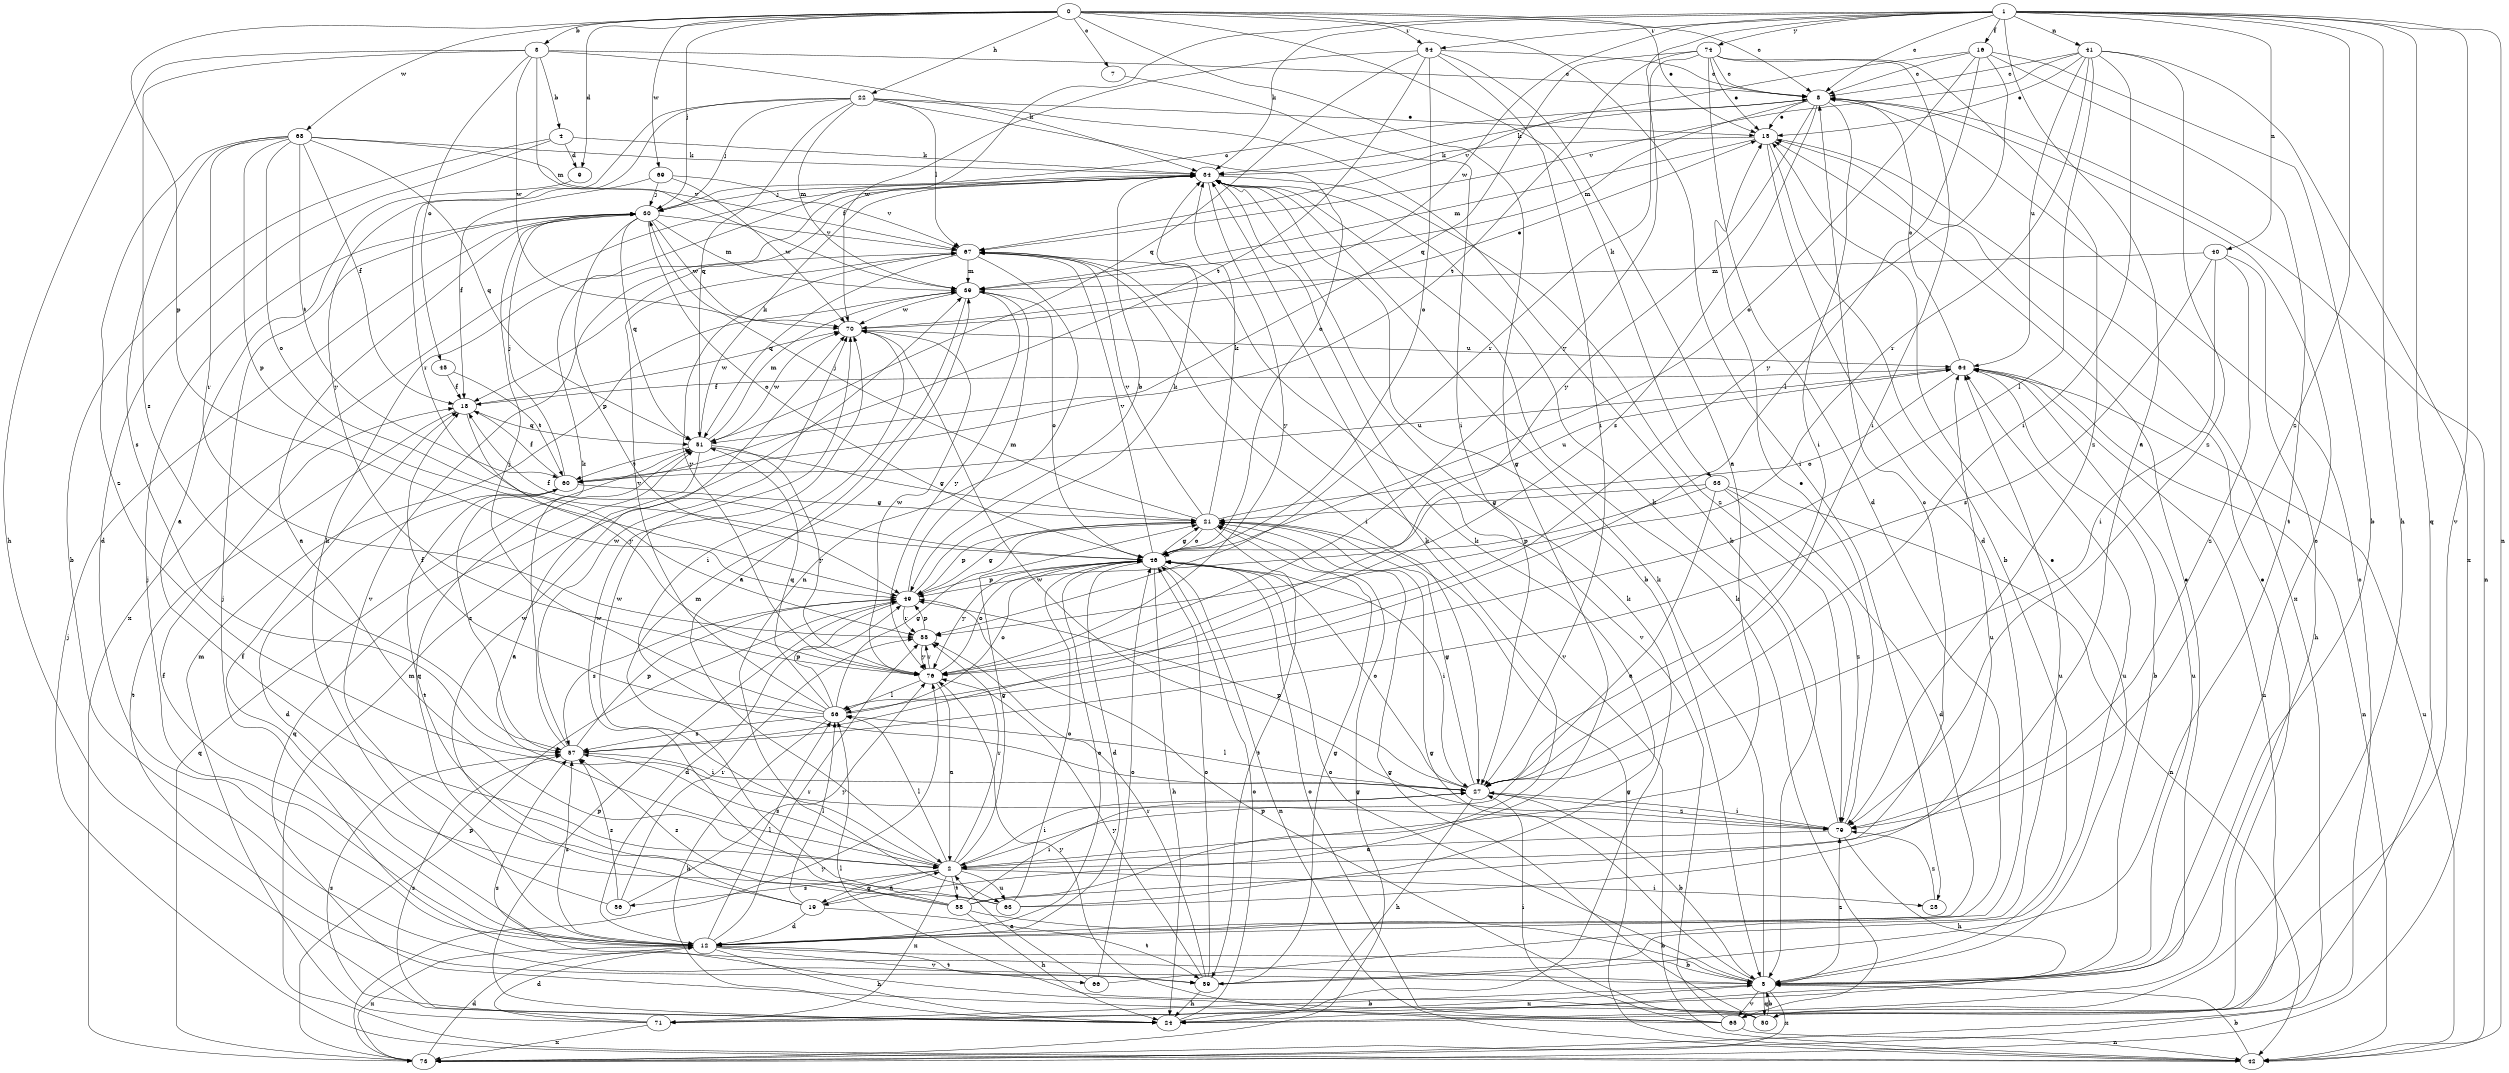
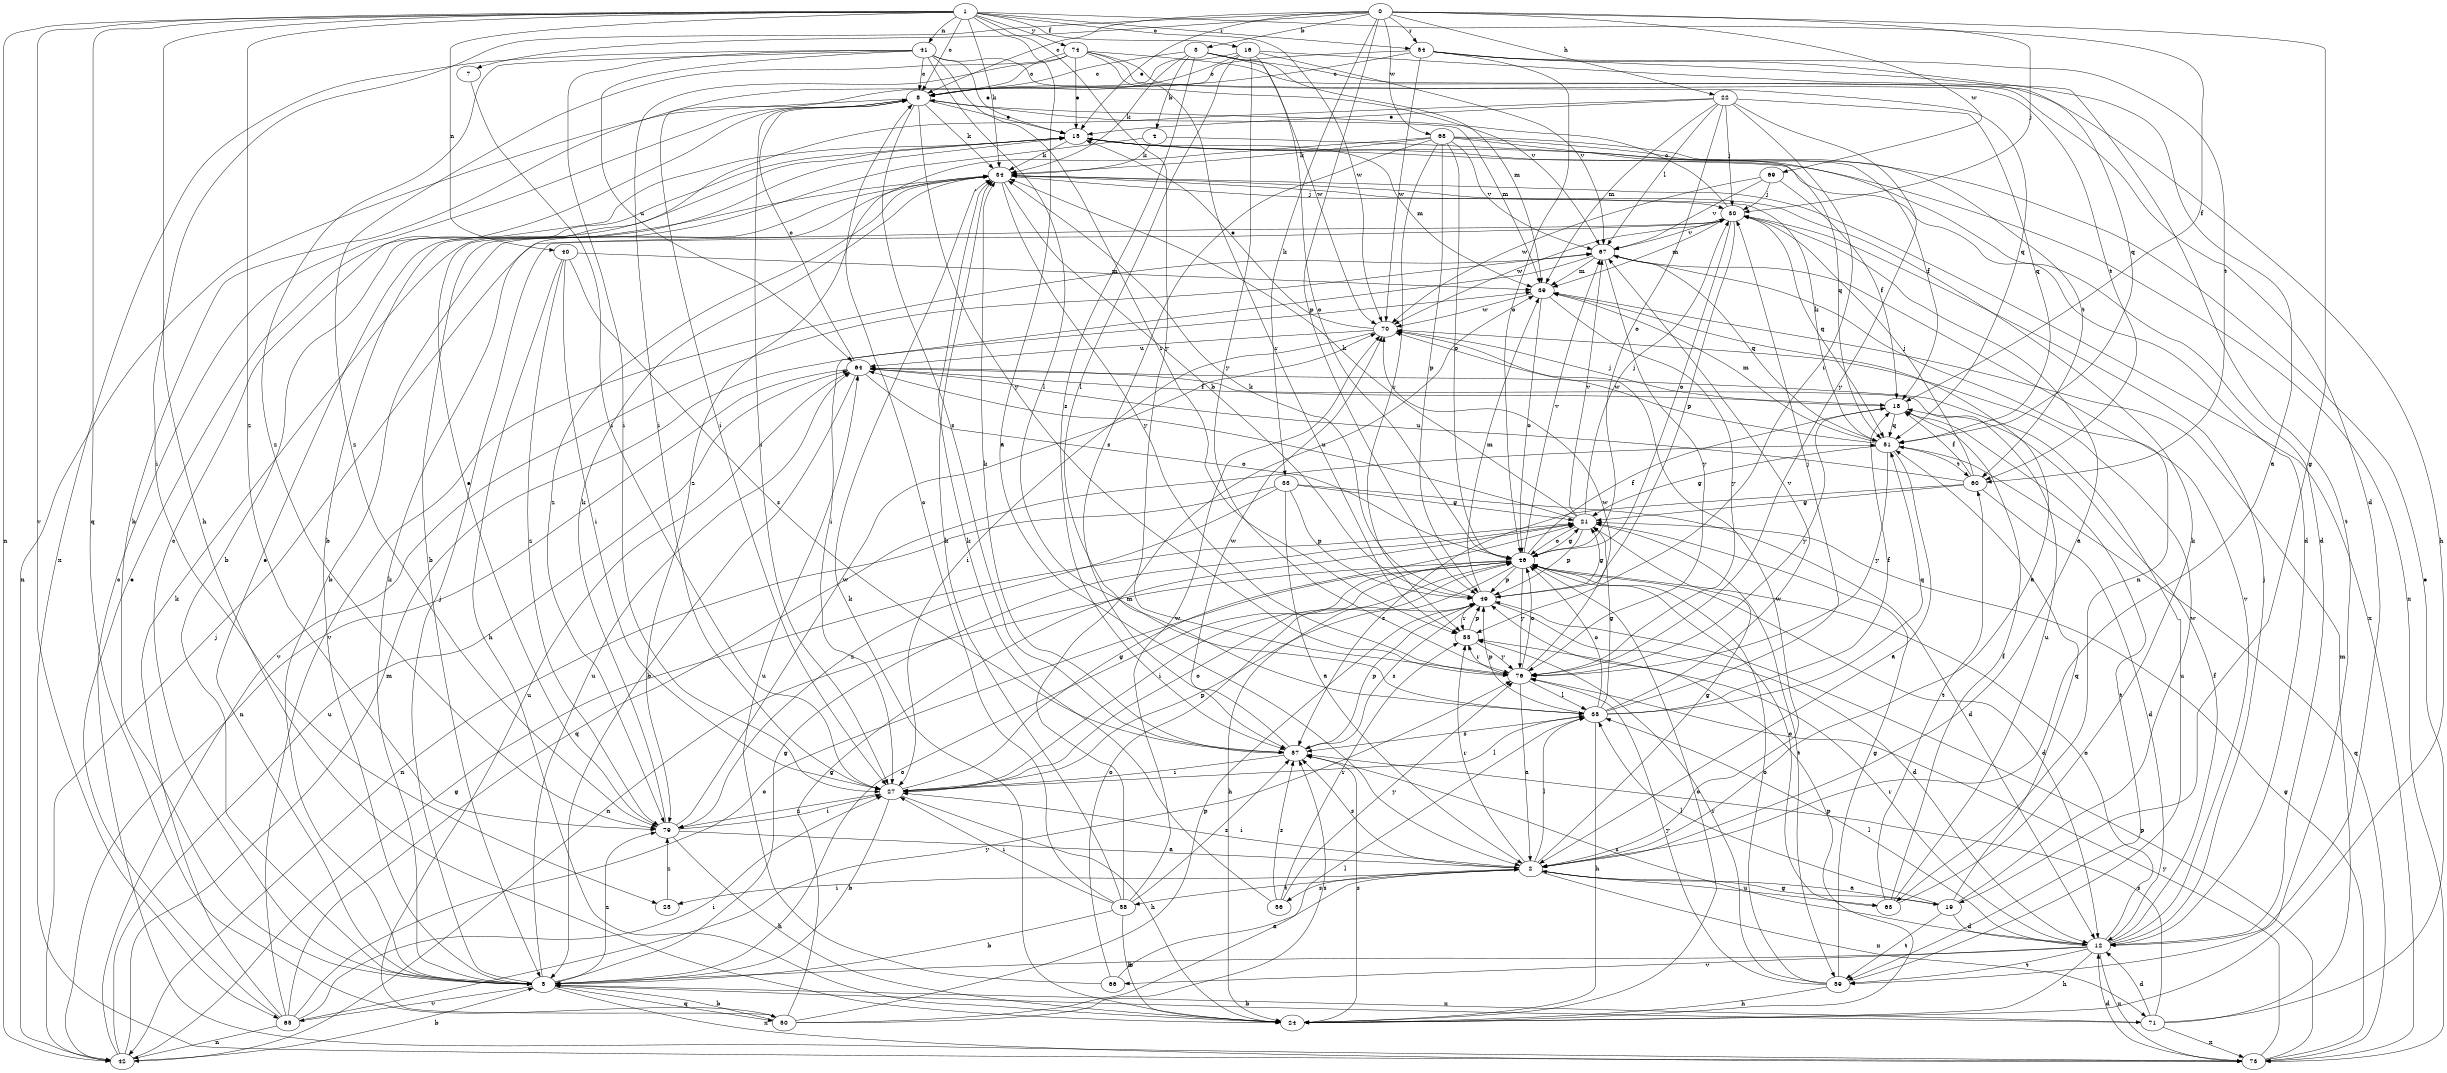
(580, 175) -> none
(443, 368) -> none
(725, 368) -> (1610, 368)
(835, 715) -> (1595, 715)
